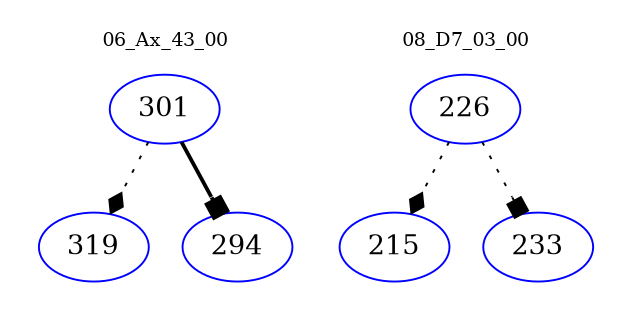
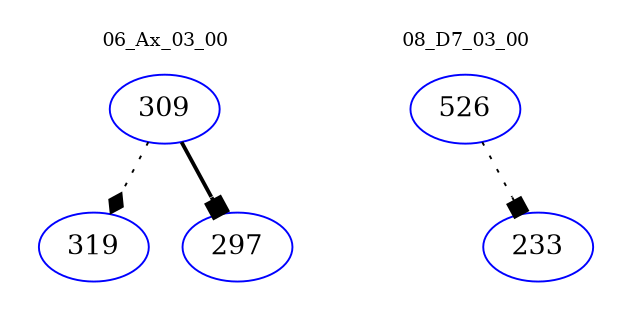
(166, 41) -> (166, 41)
(165, 109) -> (165, 109)
(465, 109) -> (465, 109)
(237, 247) -> (237, 247)
(395, 247) -> none
